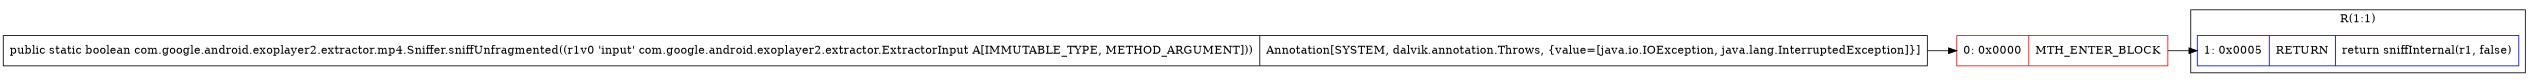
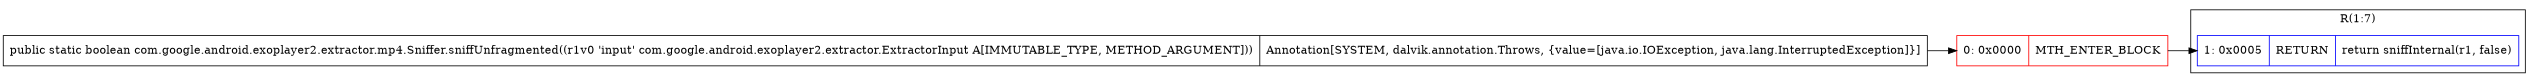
(2358, 19) -> (2358, 19)
